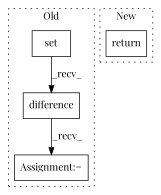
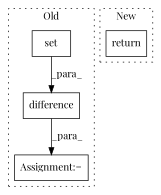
(67, 75) -> (67, 75)
(67, 137) -> (67, 137)
